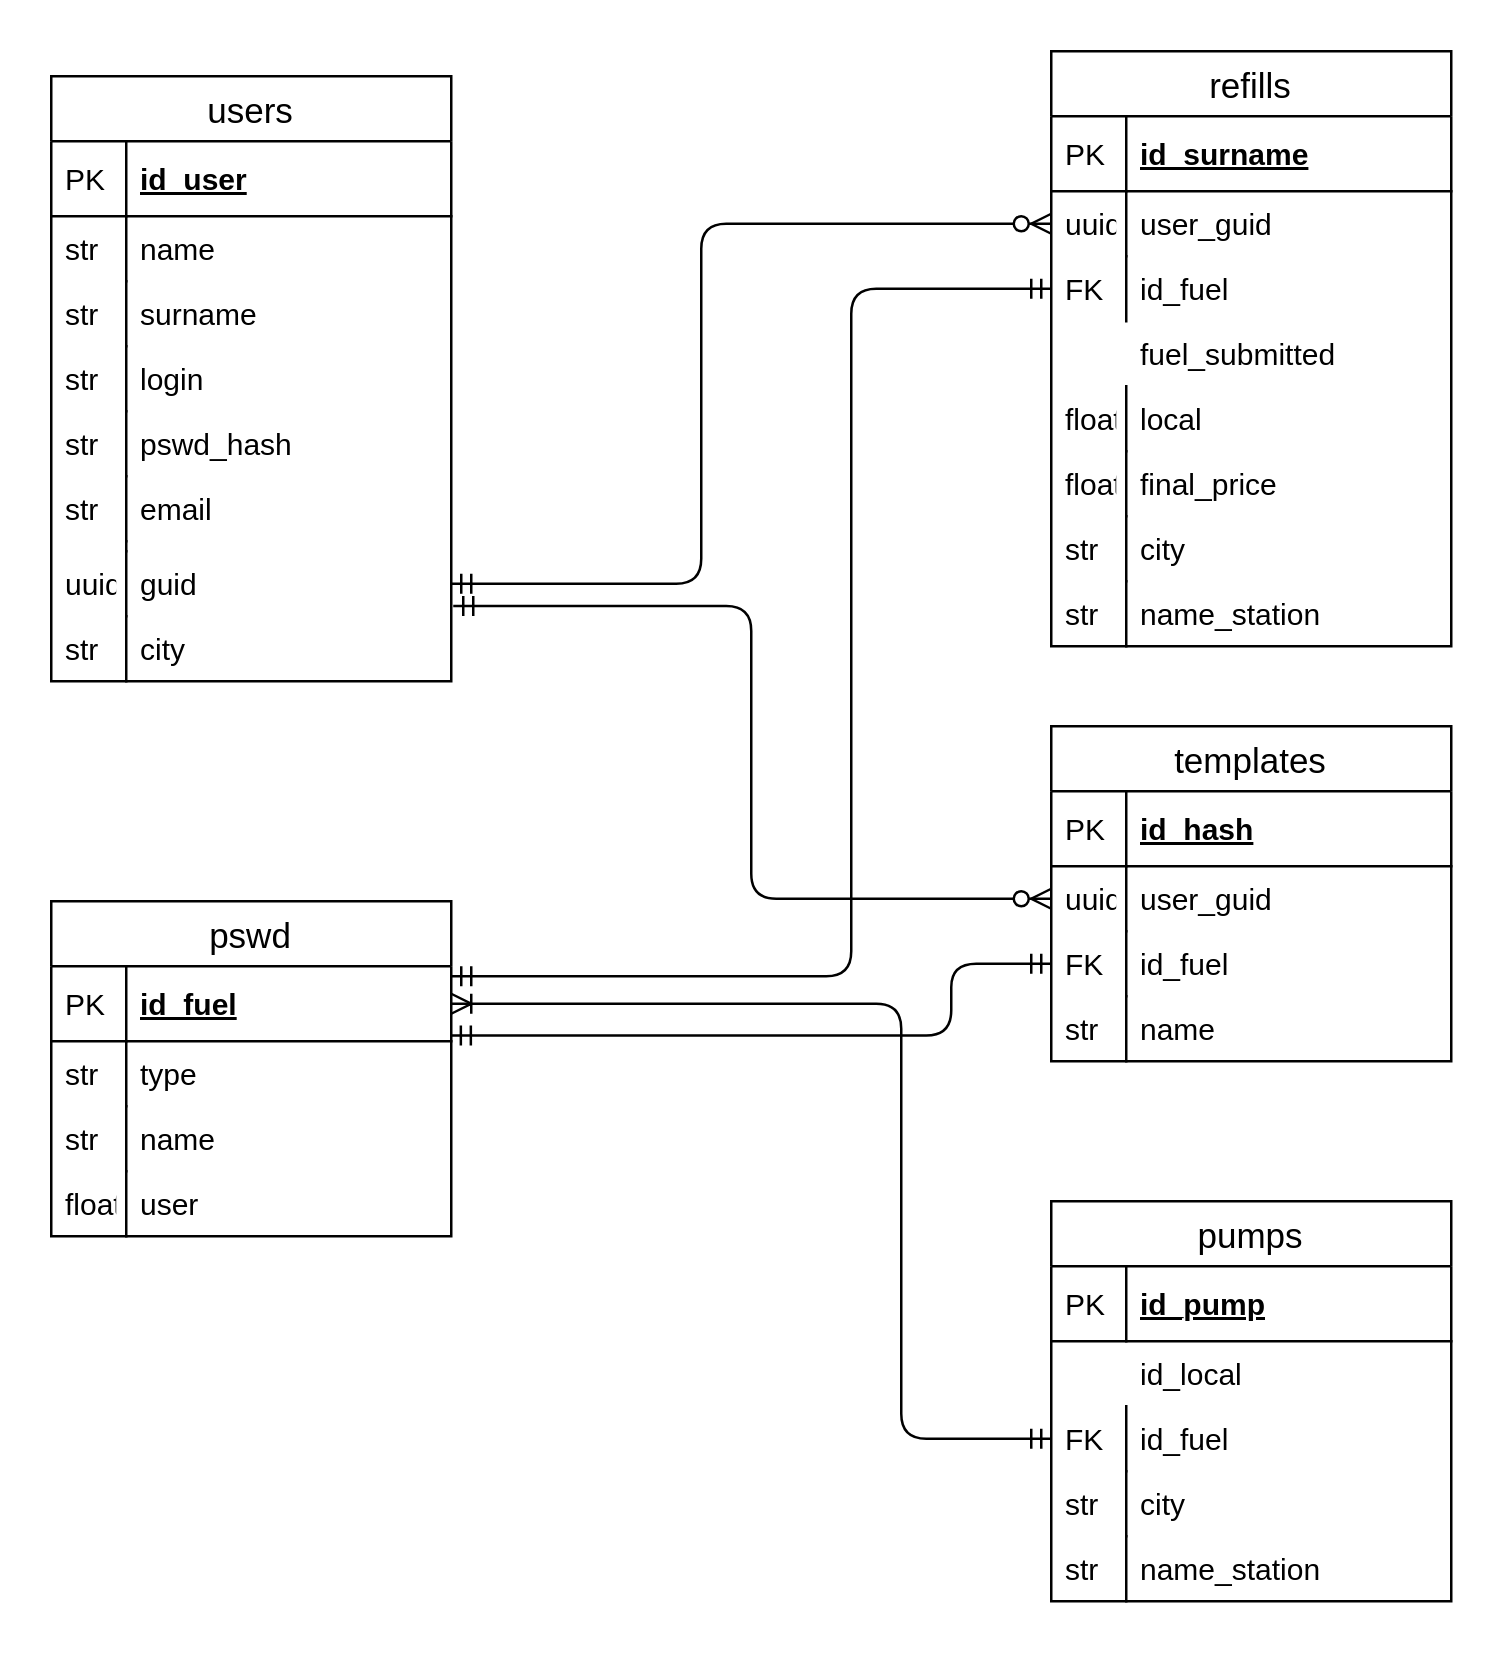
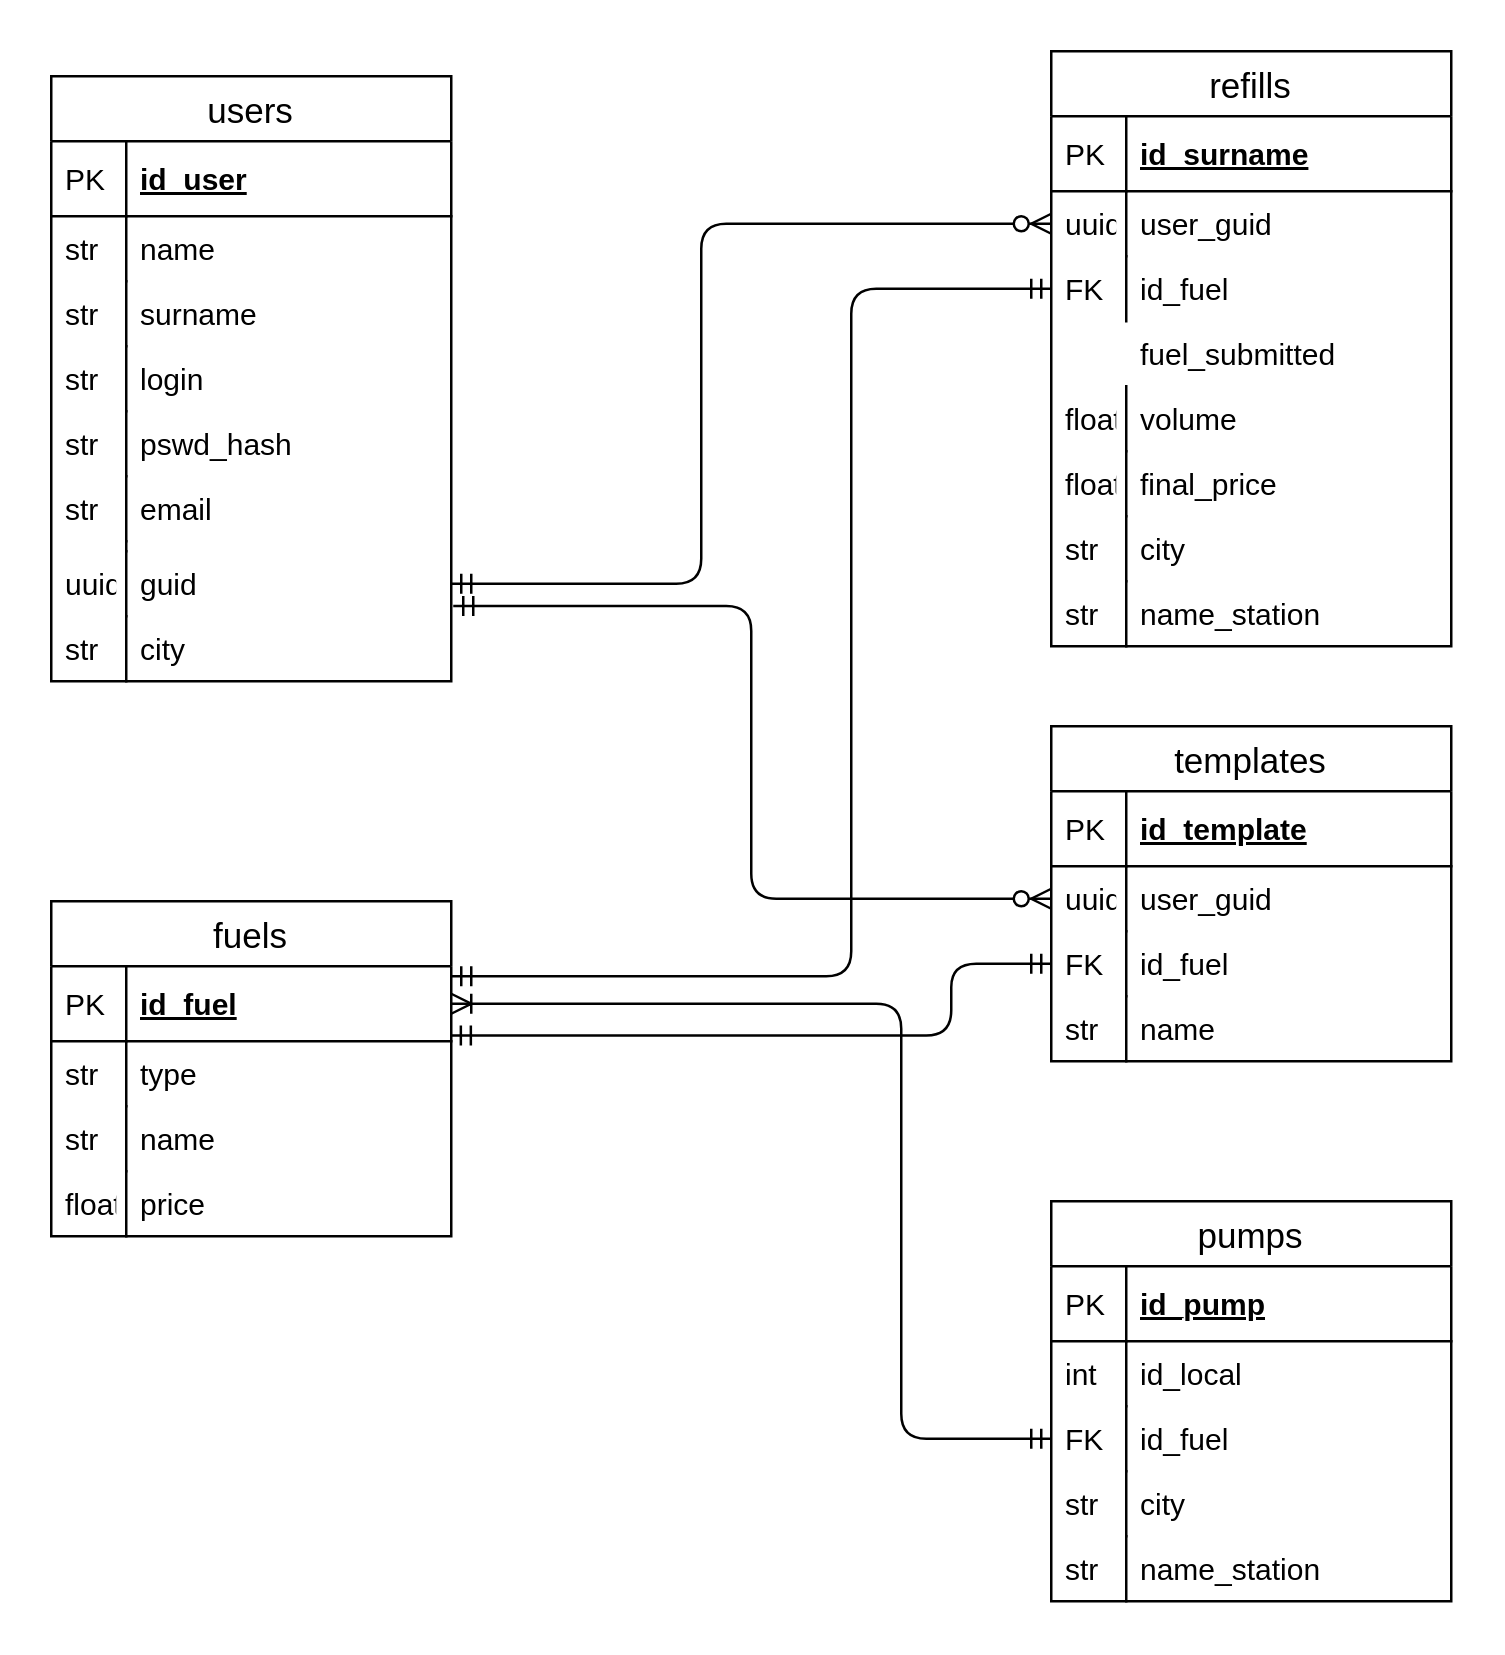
(1174, 420) -> (1187, 420)
(1195, 830) -> (1225, 830)
(250, 936) -> (250, 936)
(174, 1205) -> (178, 1205)
none -> (1089, 1374)
